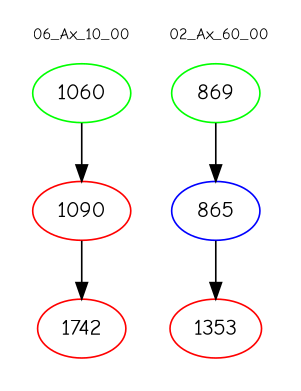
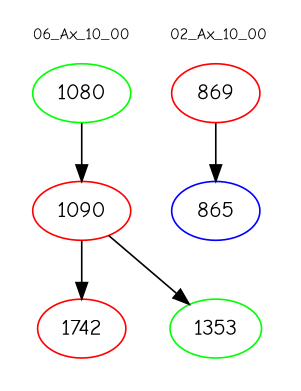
(219, 35) -> (219, 35)
(82, 93) -> (82, 93)
(216, 93) -> (216, 93)
(216, 262) -> (132, 256)
(216, 329) -> (216, 329)
